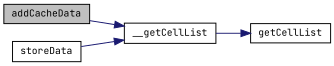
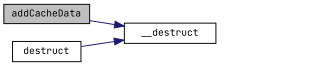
(170, 33) -> (170, 33)
(291, 33) -> none
(47, 52) -> (47, 52)
